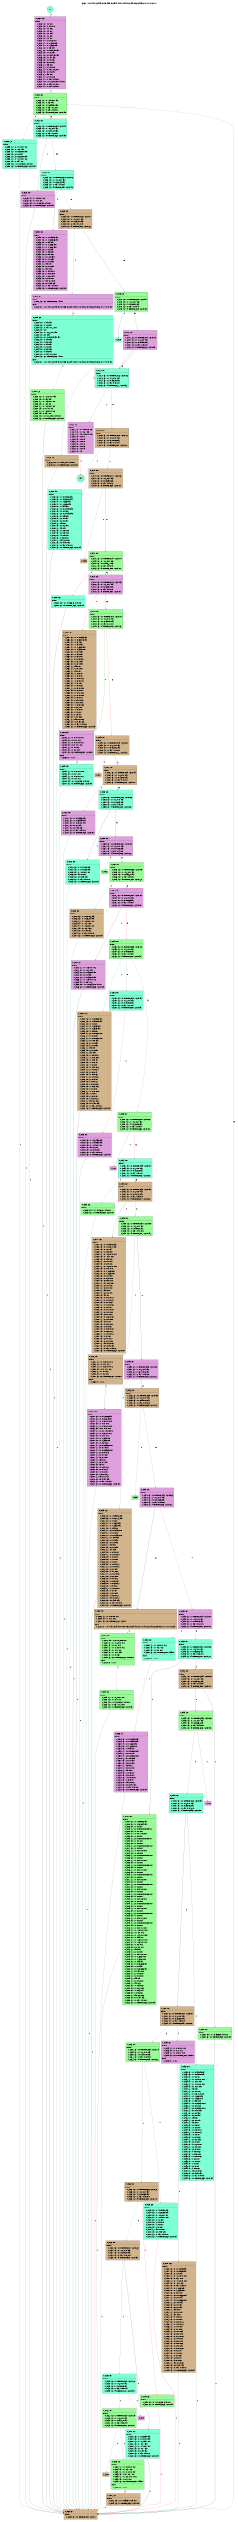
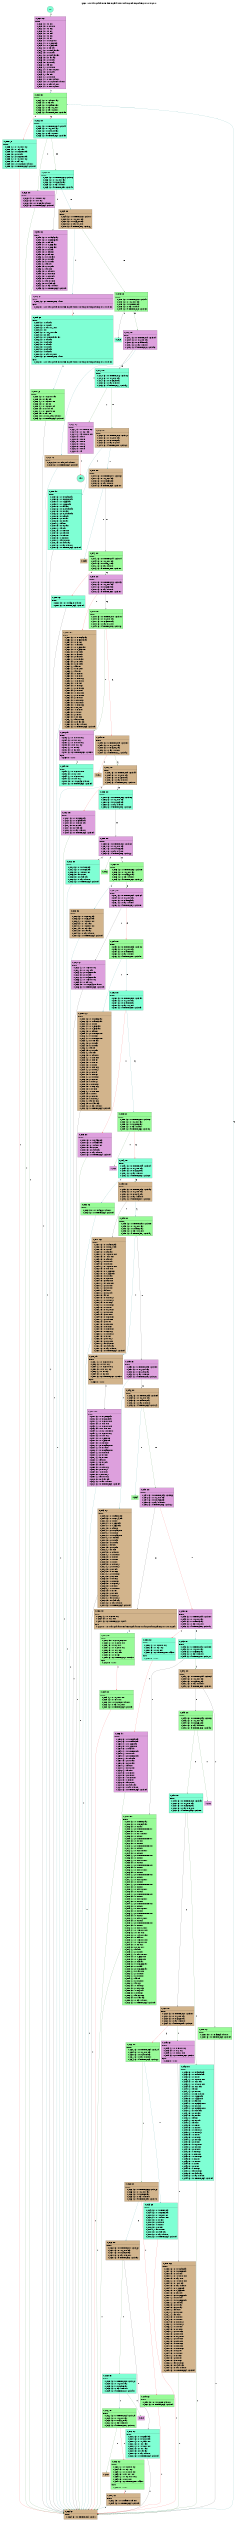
(98, 834) -> (101, 858)
(147, 1034) -> (130, 1061)
